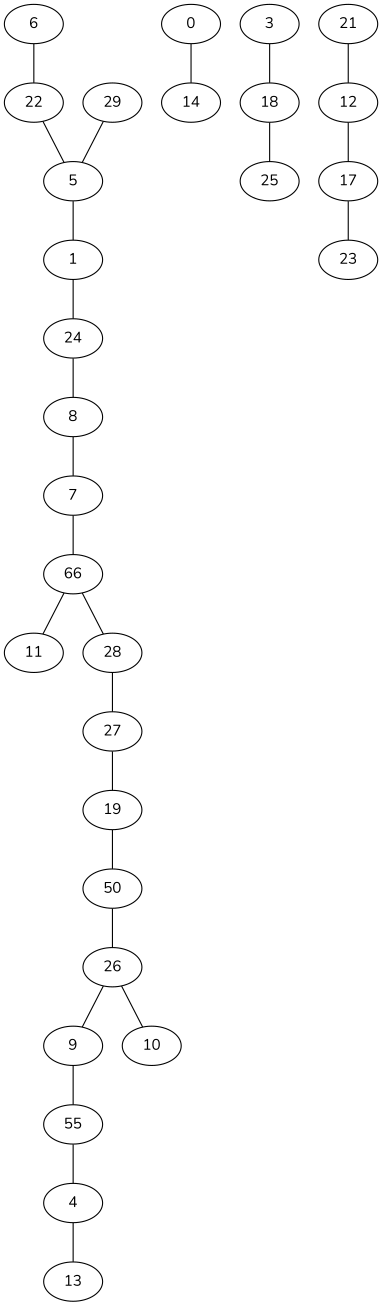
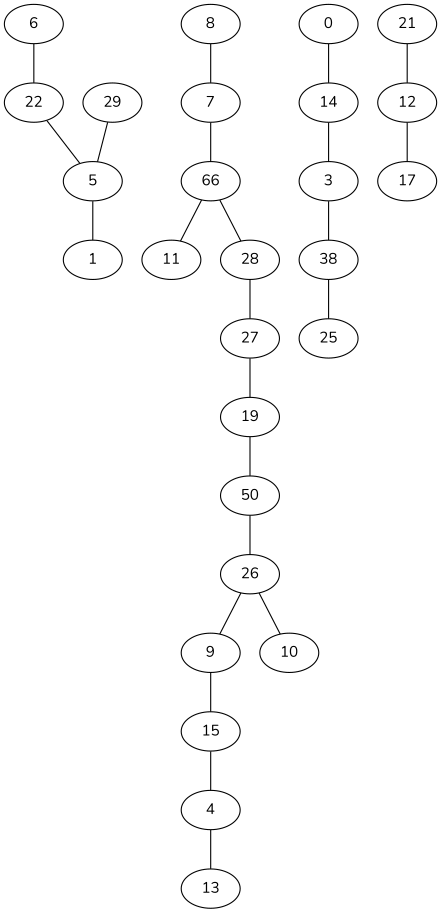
(270, 103) -> (329, 260)
none -> (329, 142)
(348, 260) -> none
(73, 338) -> none
(73, 1124) -> (211, 731)
